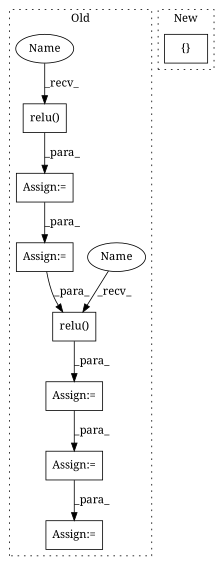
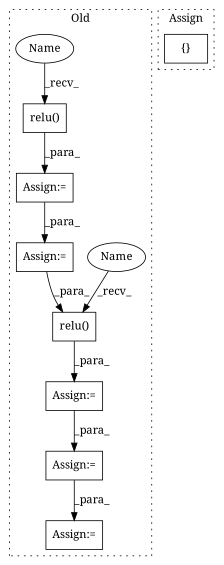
(186, 19) -> (186, 19)
